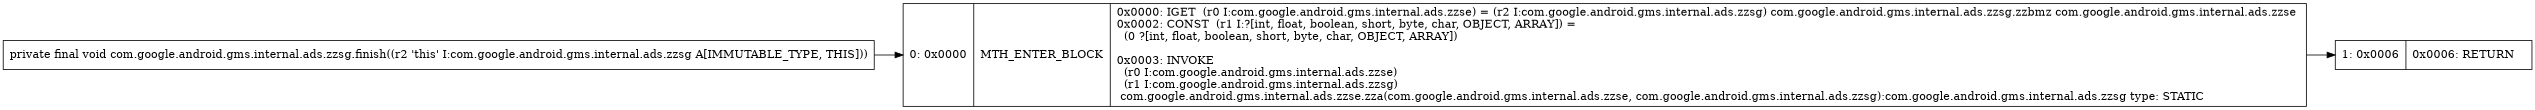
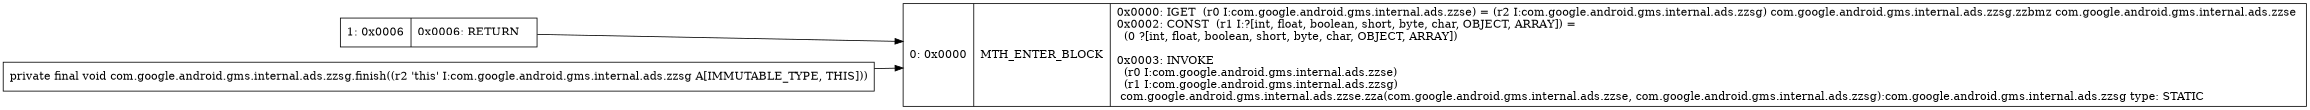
(2317, 55) -> (716, 38)
